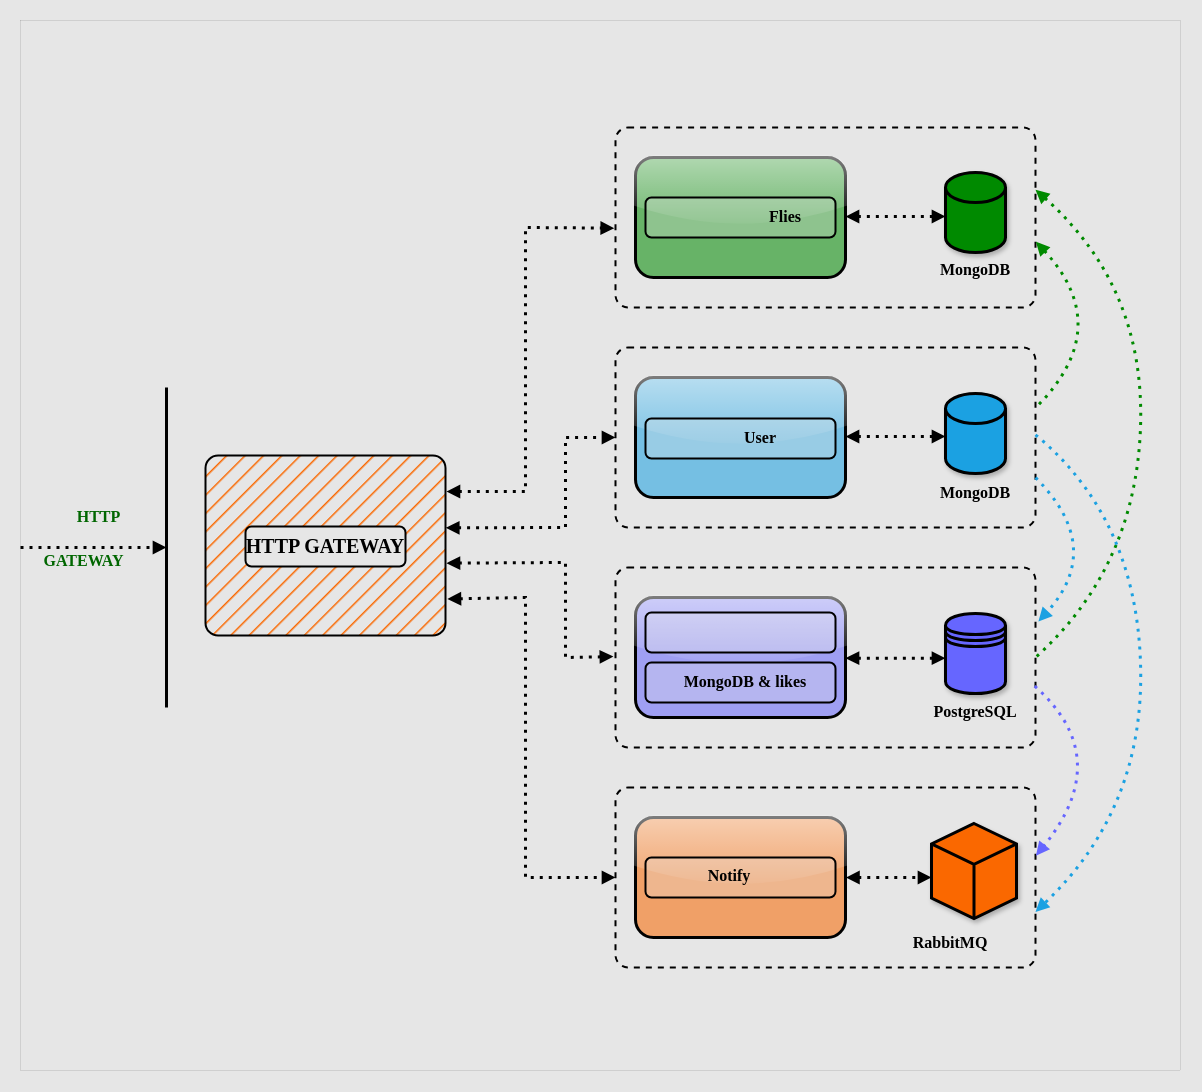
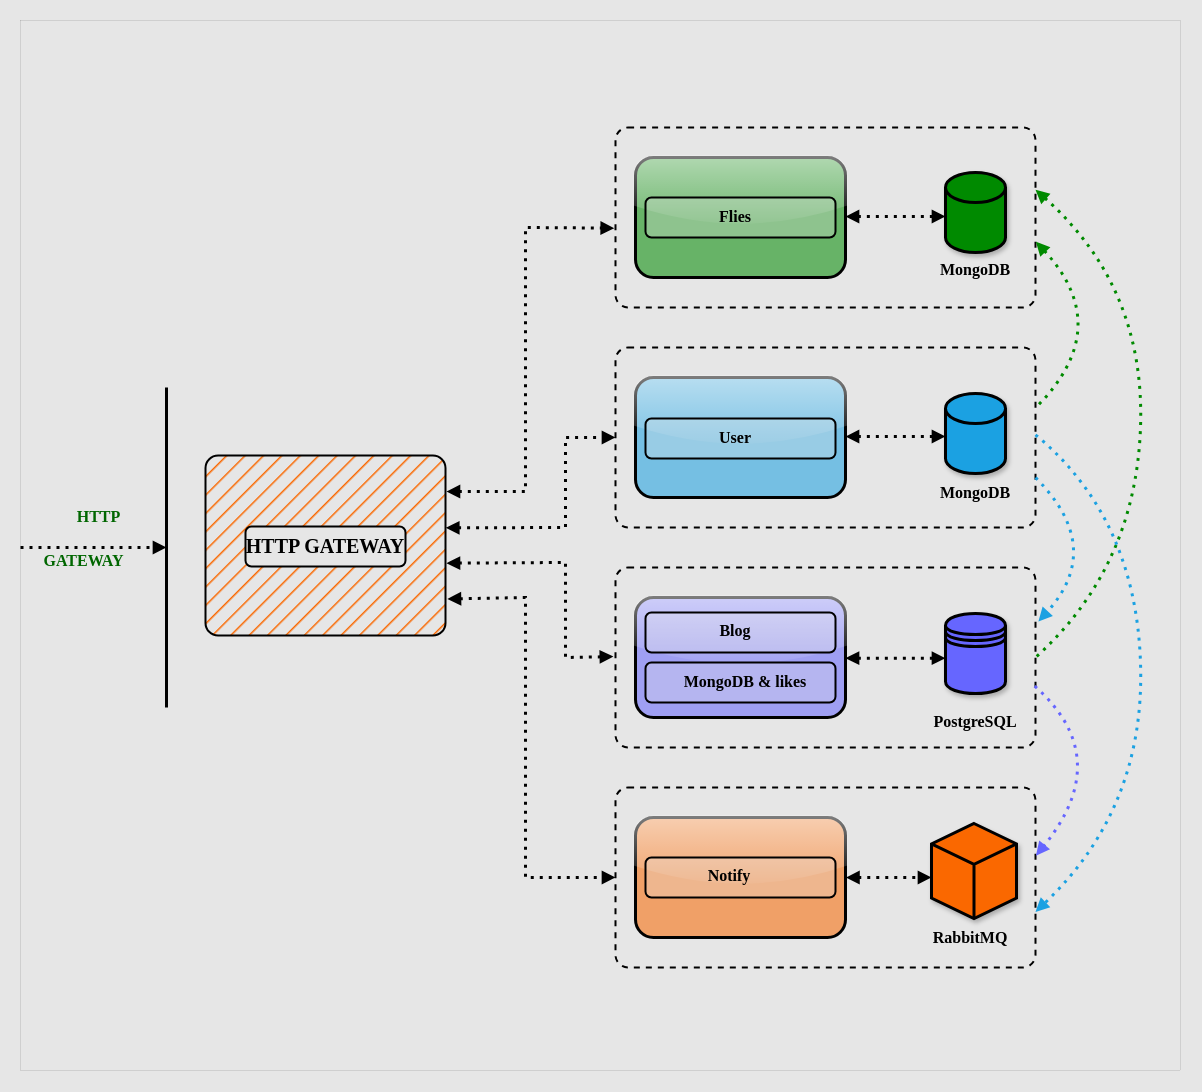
(786, 217) -> (736, 217)
(761, 438) -> (736, 438)
none -> (736, 631)
(976, 712) -> (976, 722)
(951, 943) -> (971, 938)
